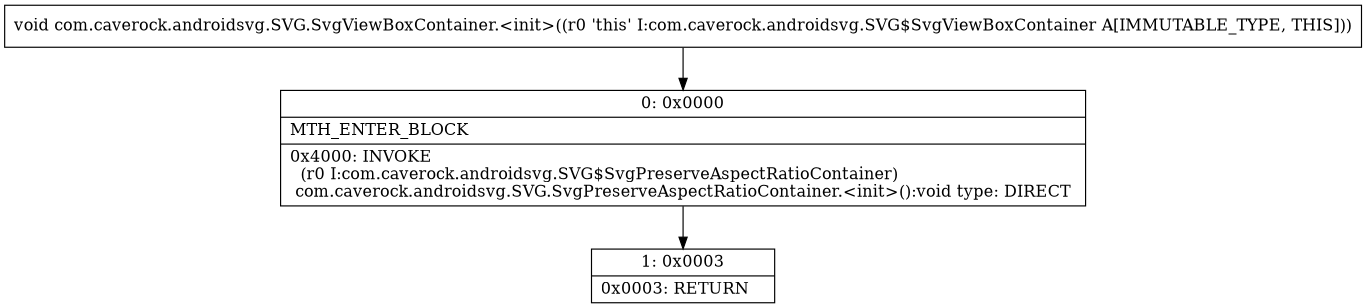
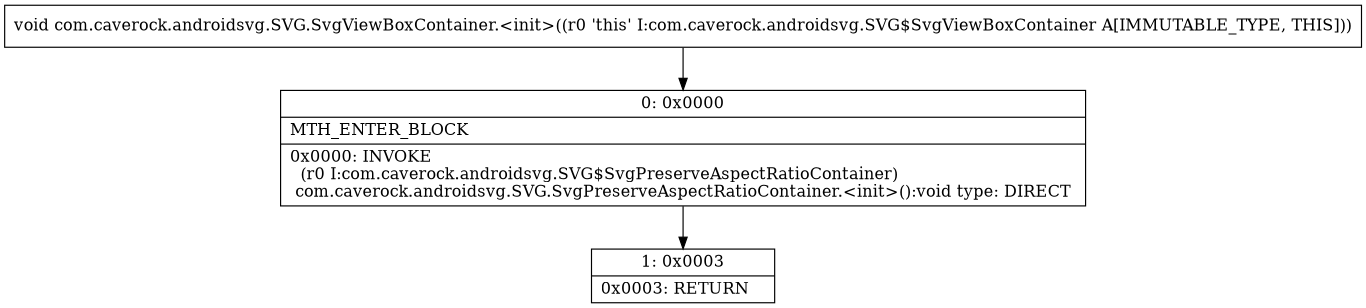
(366, 157) -> (366, 157)
